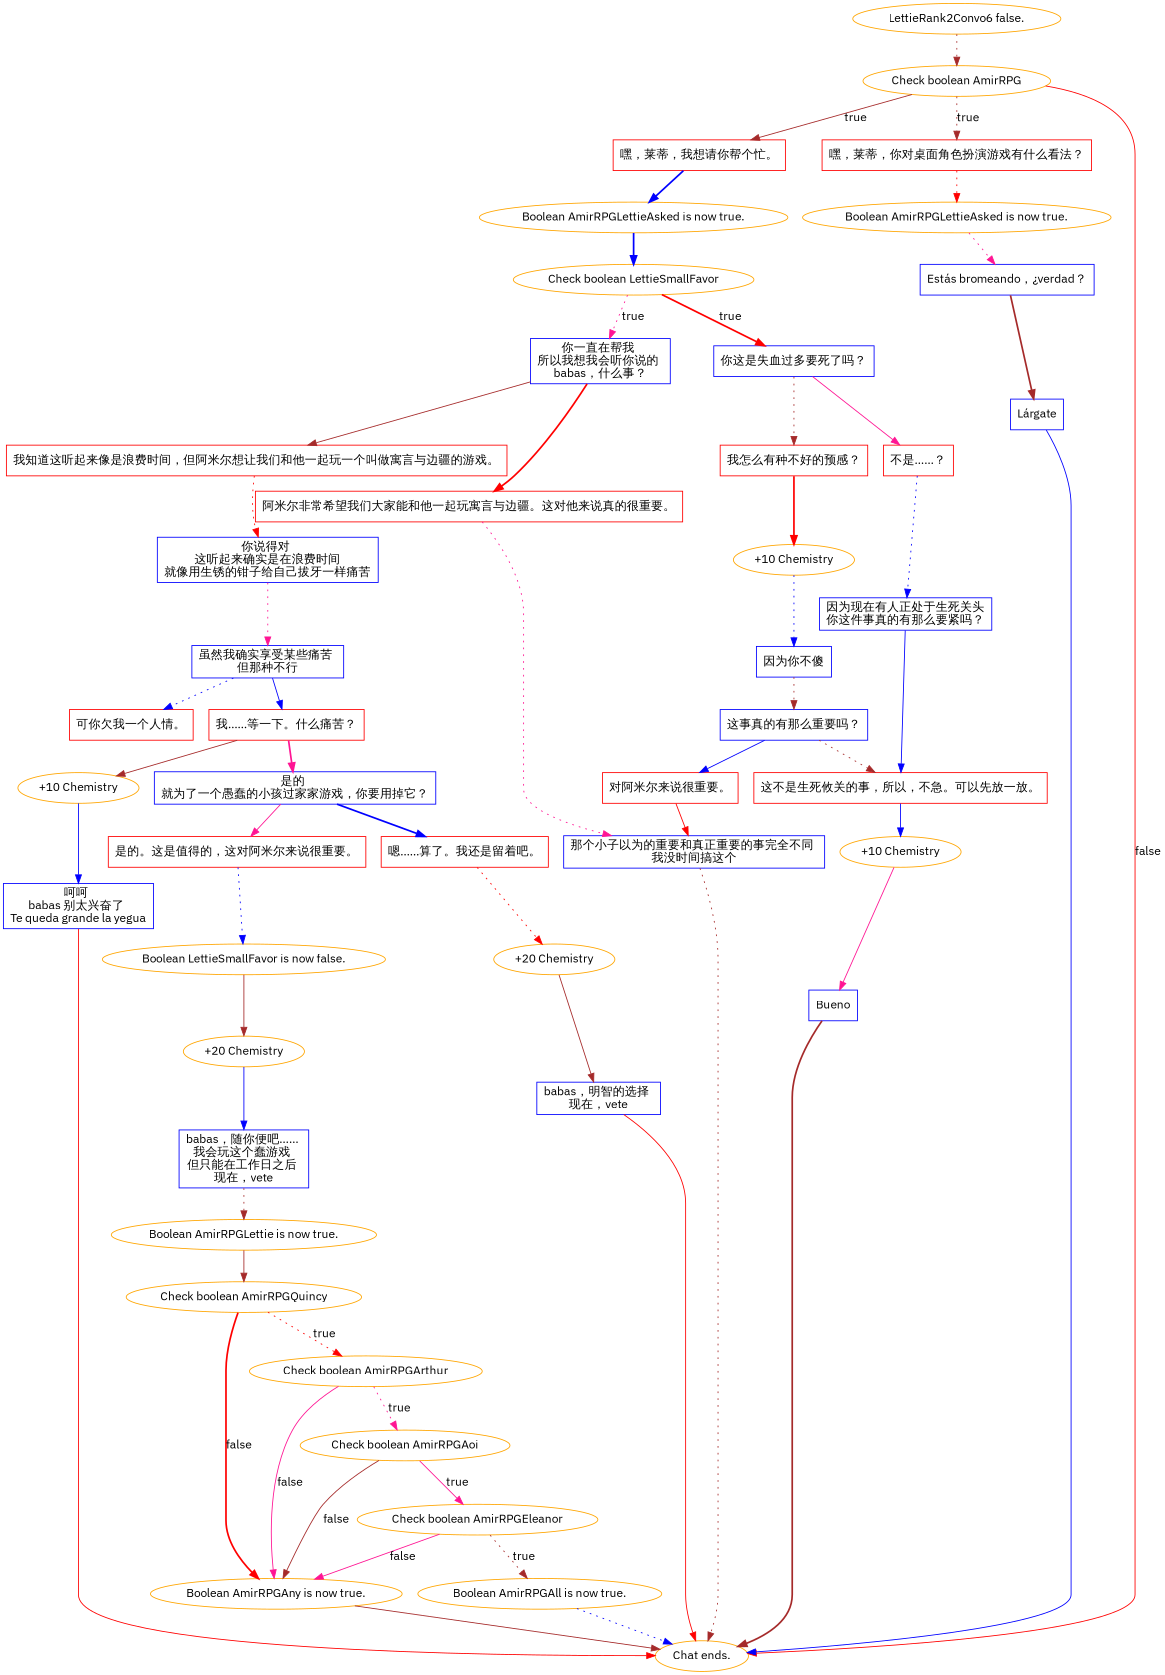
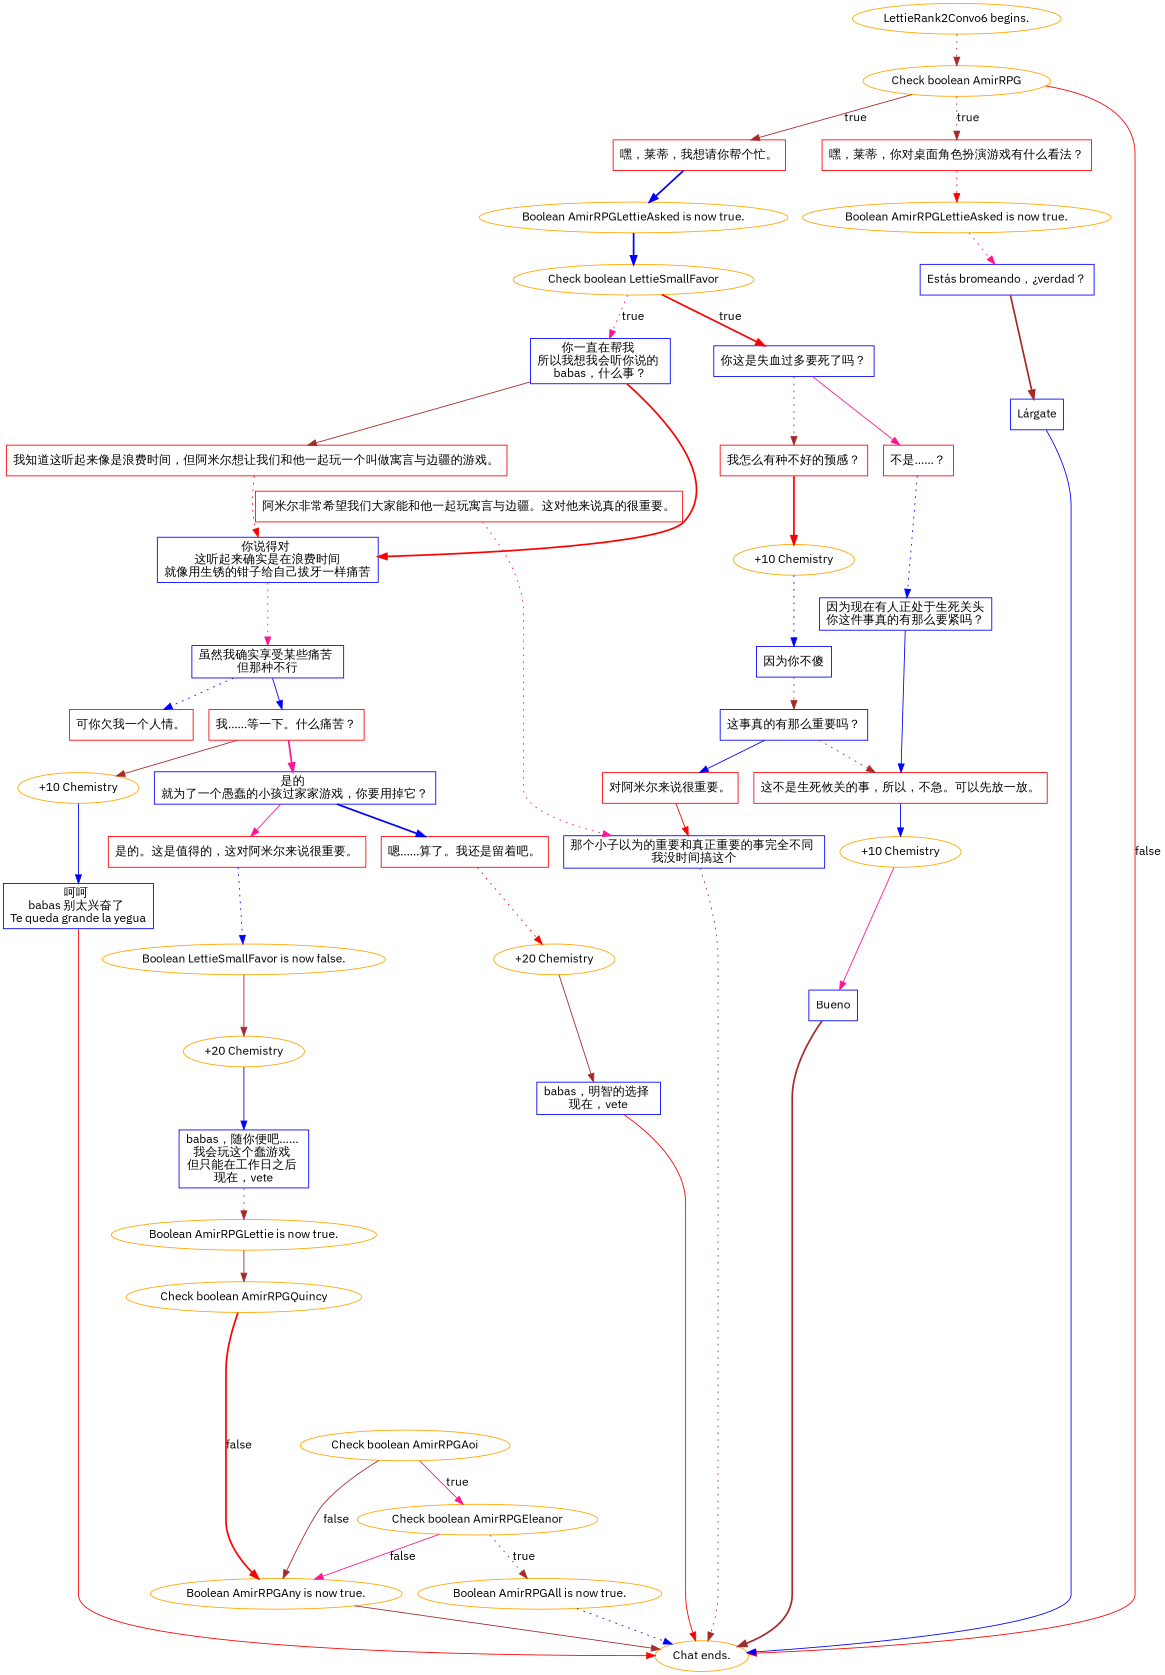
(957, 19) -> (957, 19)
(548, 439) -> (619, 540)
(366, 1371) -> none
